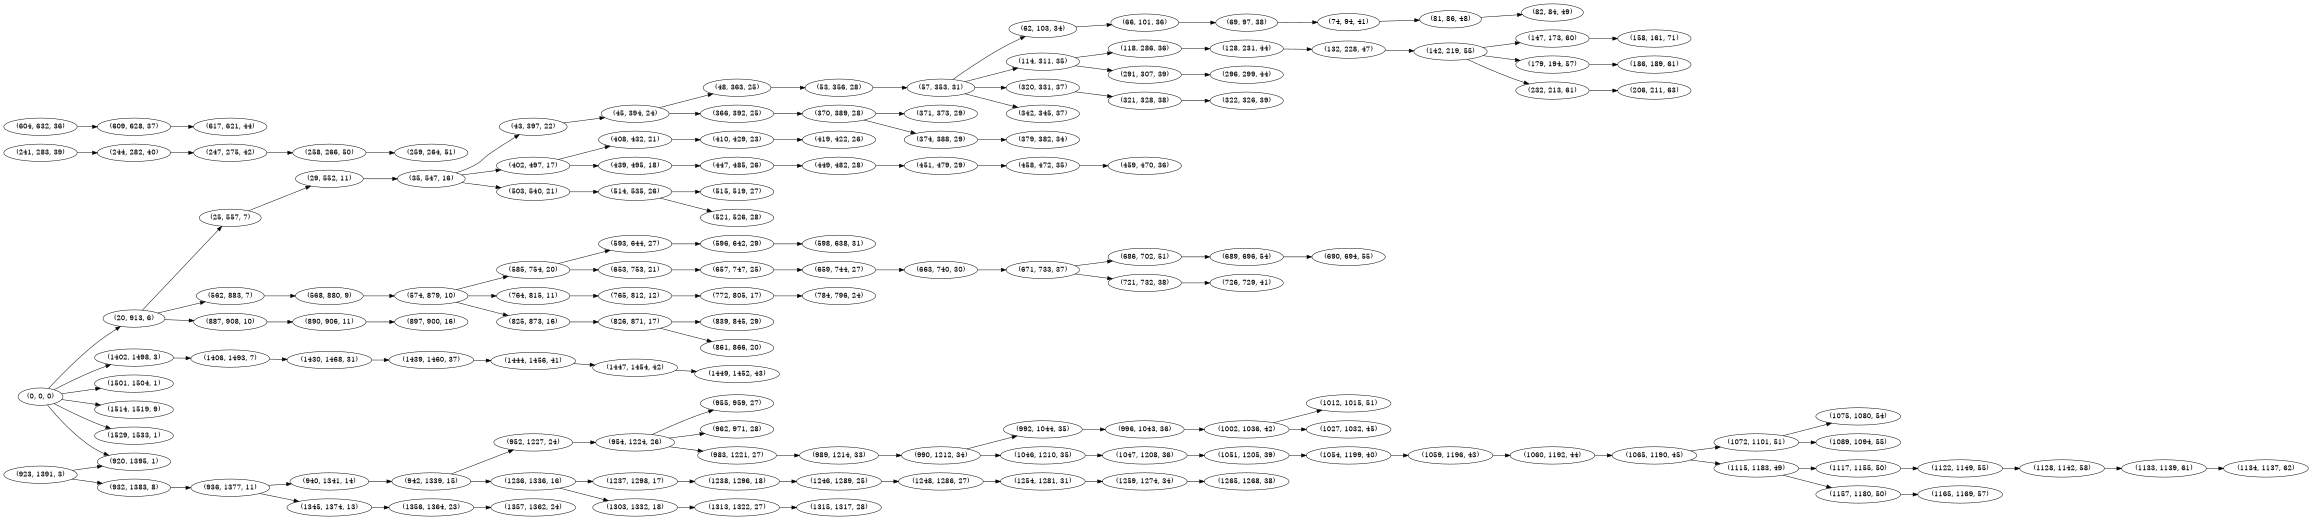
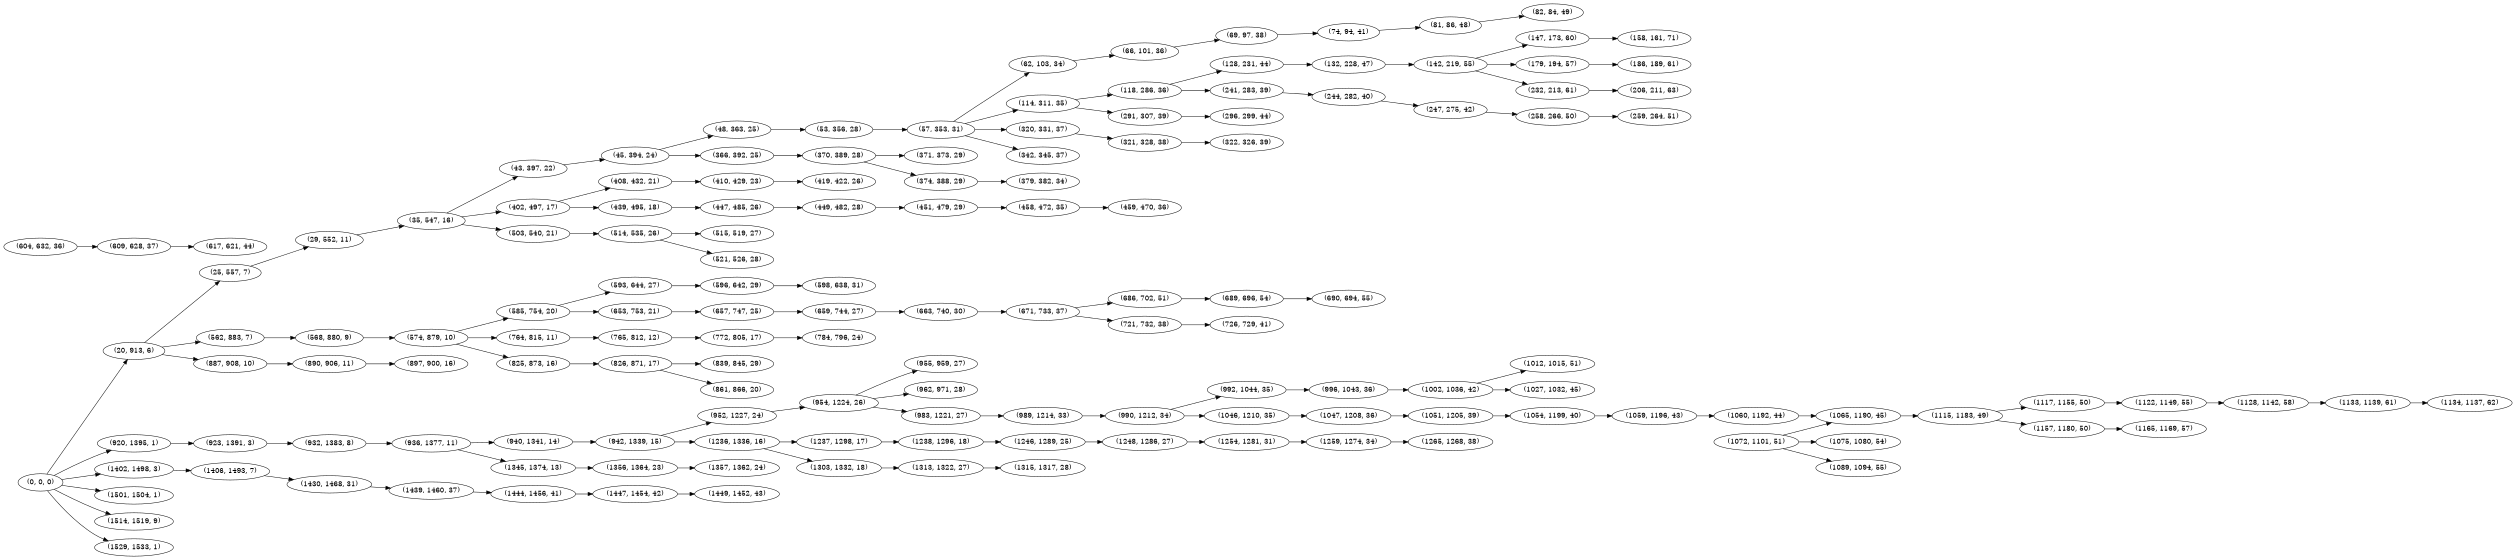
none -> (1193, 91)
(1703, 449) -> (1805, 430)
(85, 469) -> (180, 443)
